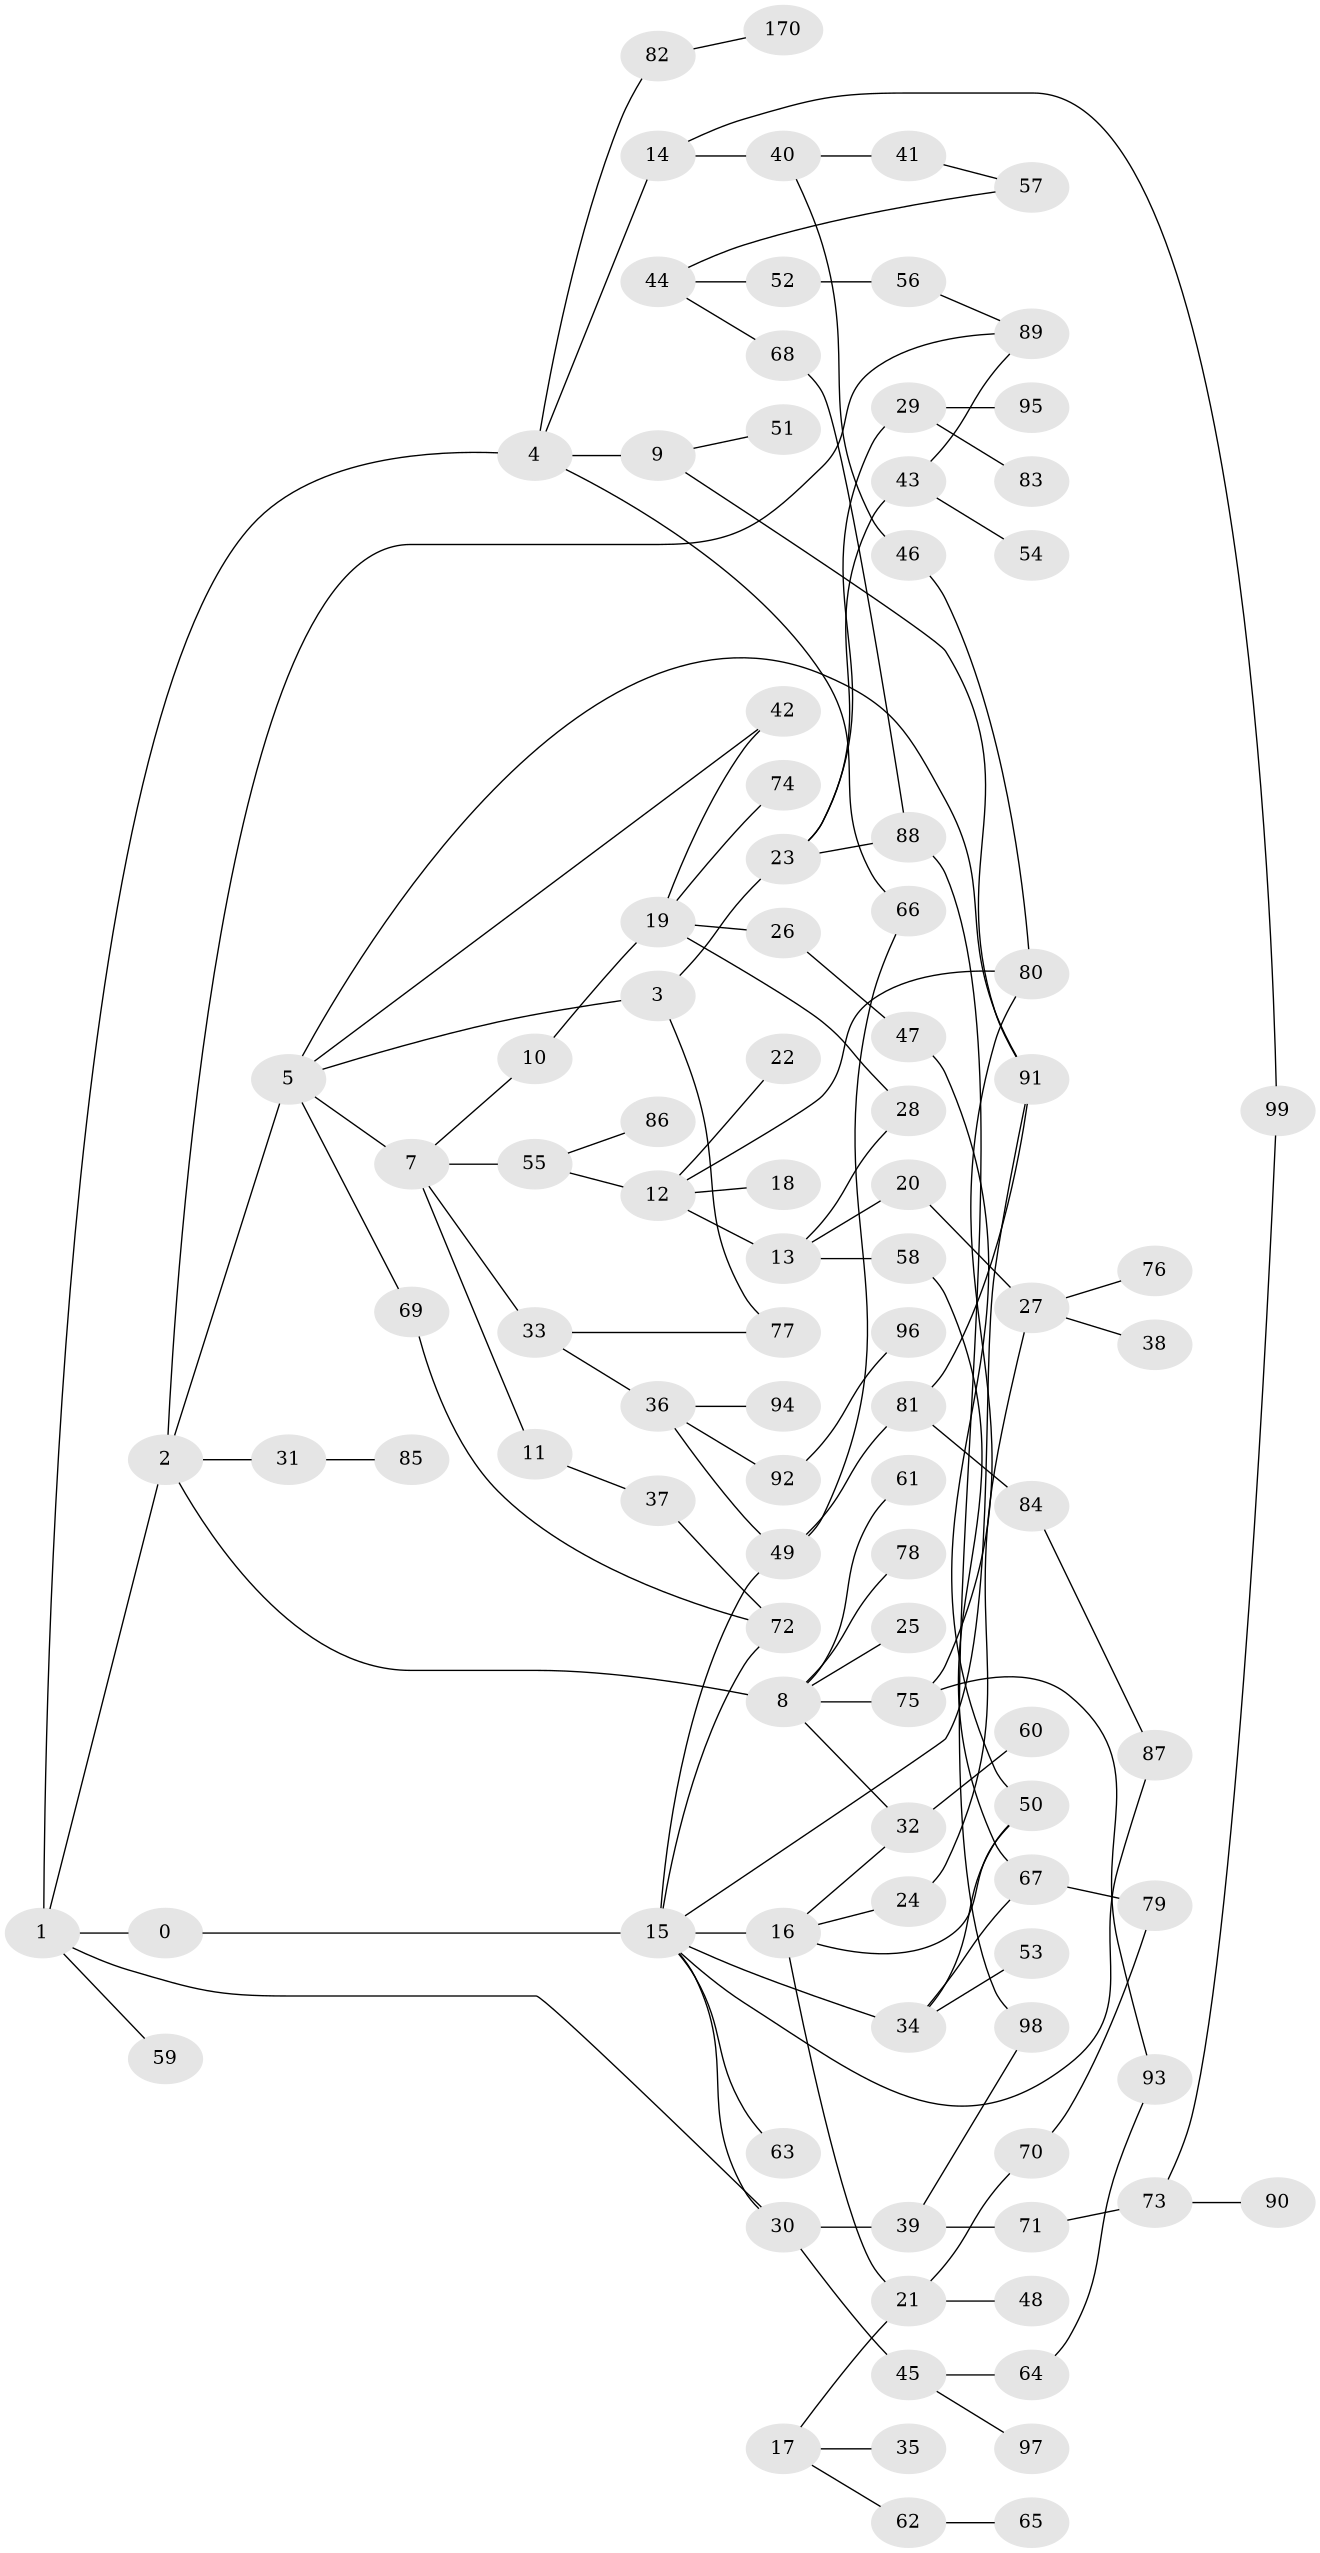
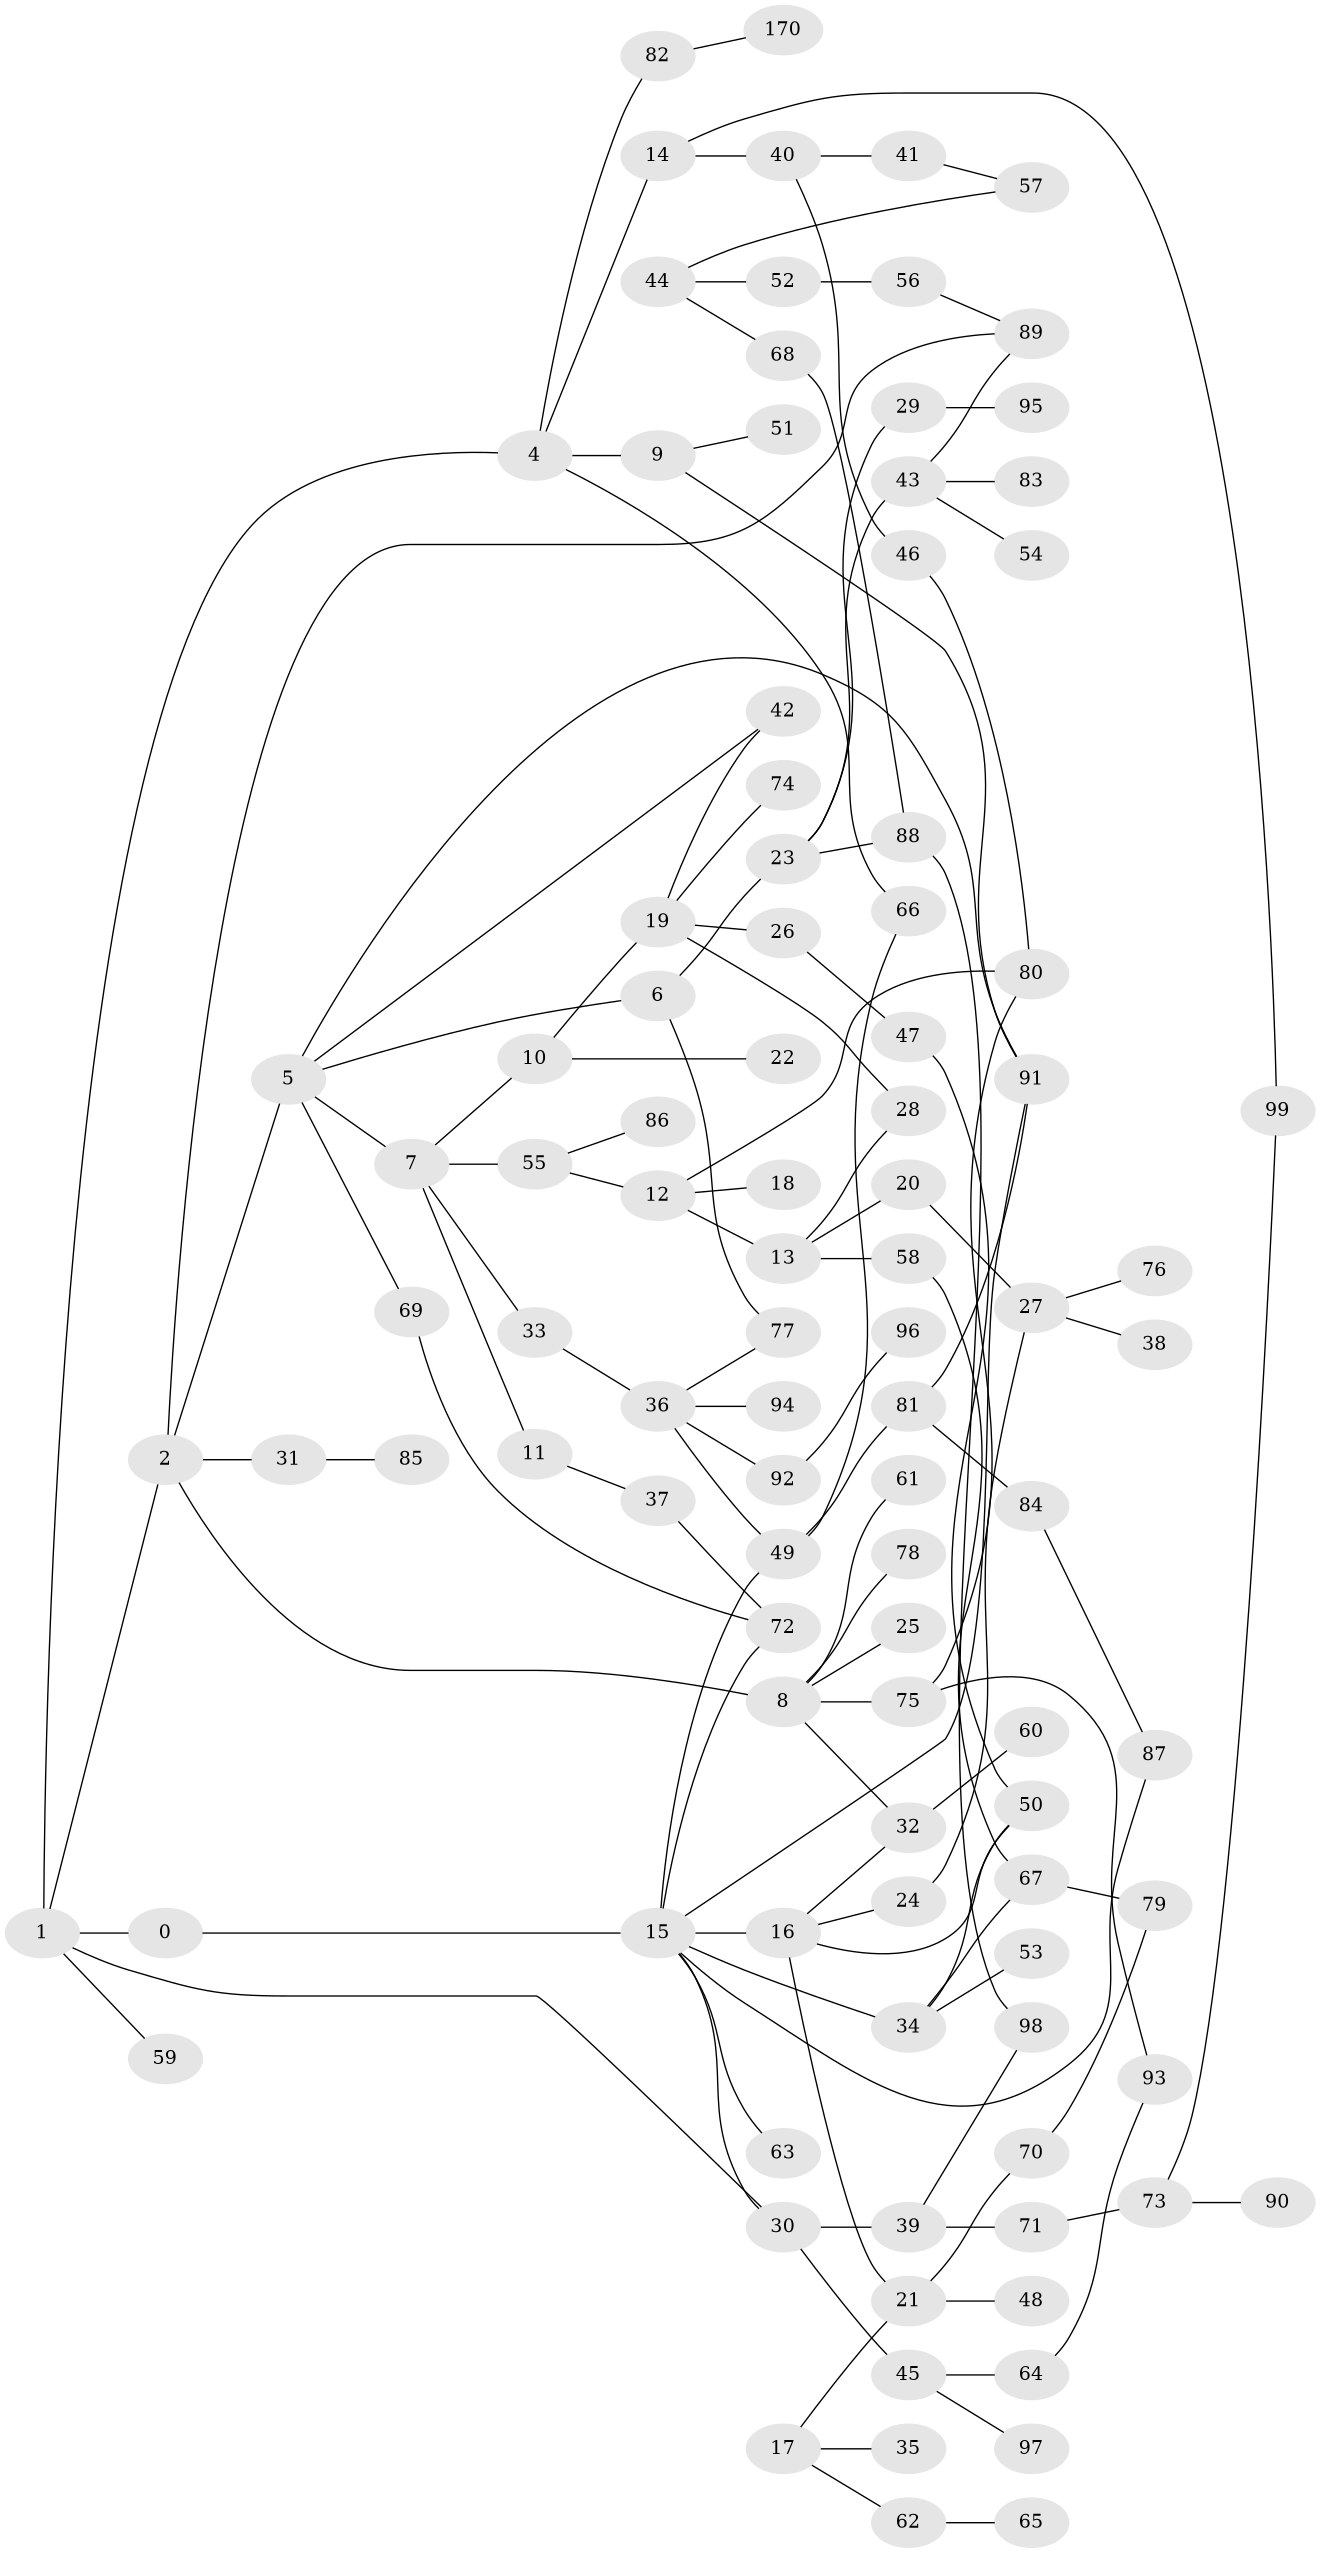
(970, 445) -> (970, 482)
(658, 996) -> (658, 996)
(722, 1128) -> (659, 1059)
(659, 1332) -> (721, 1369)
